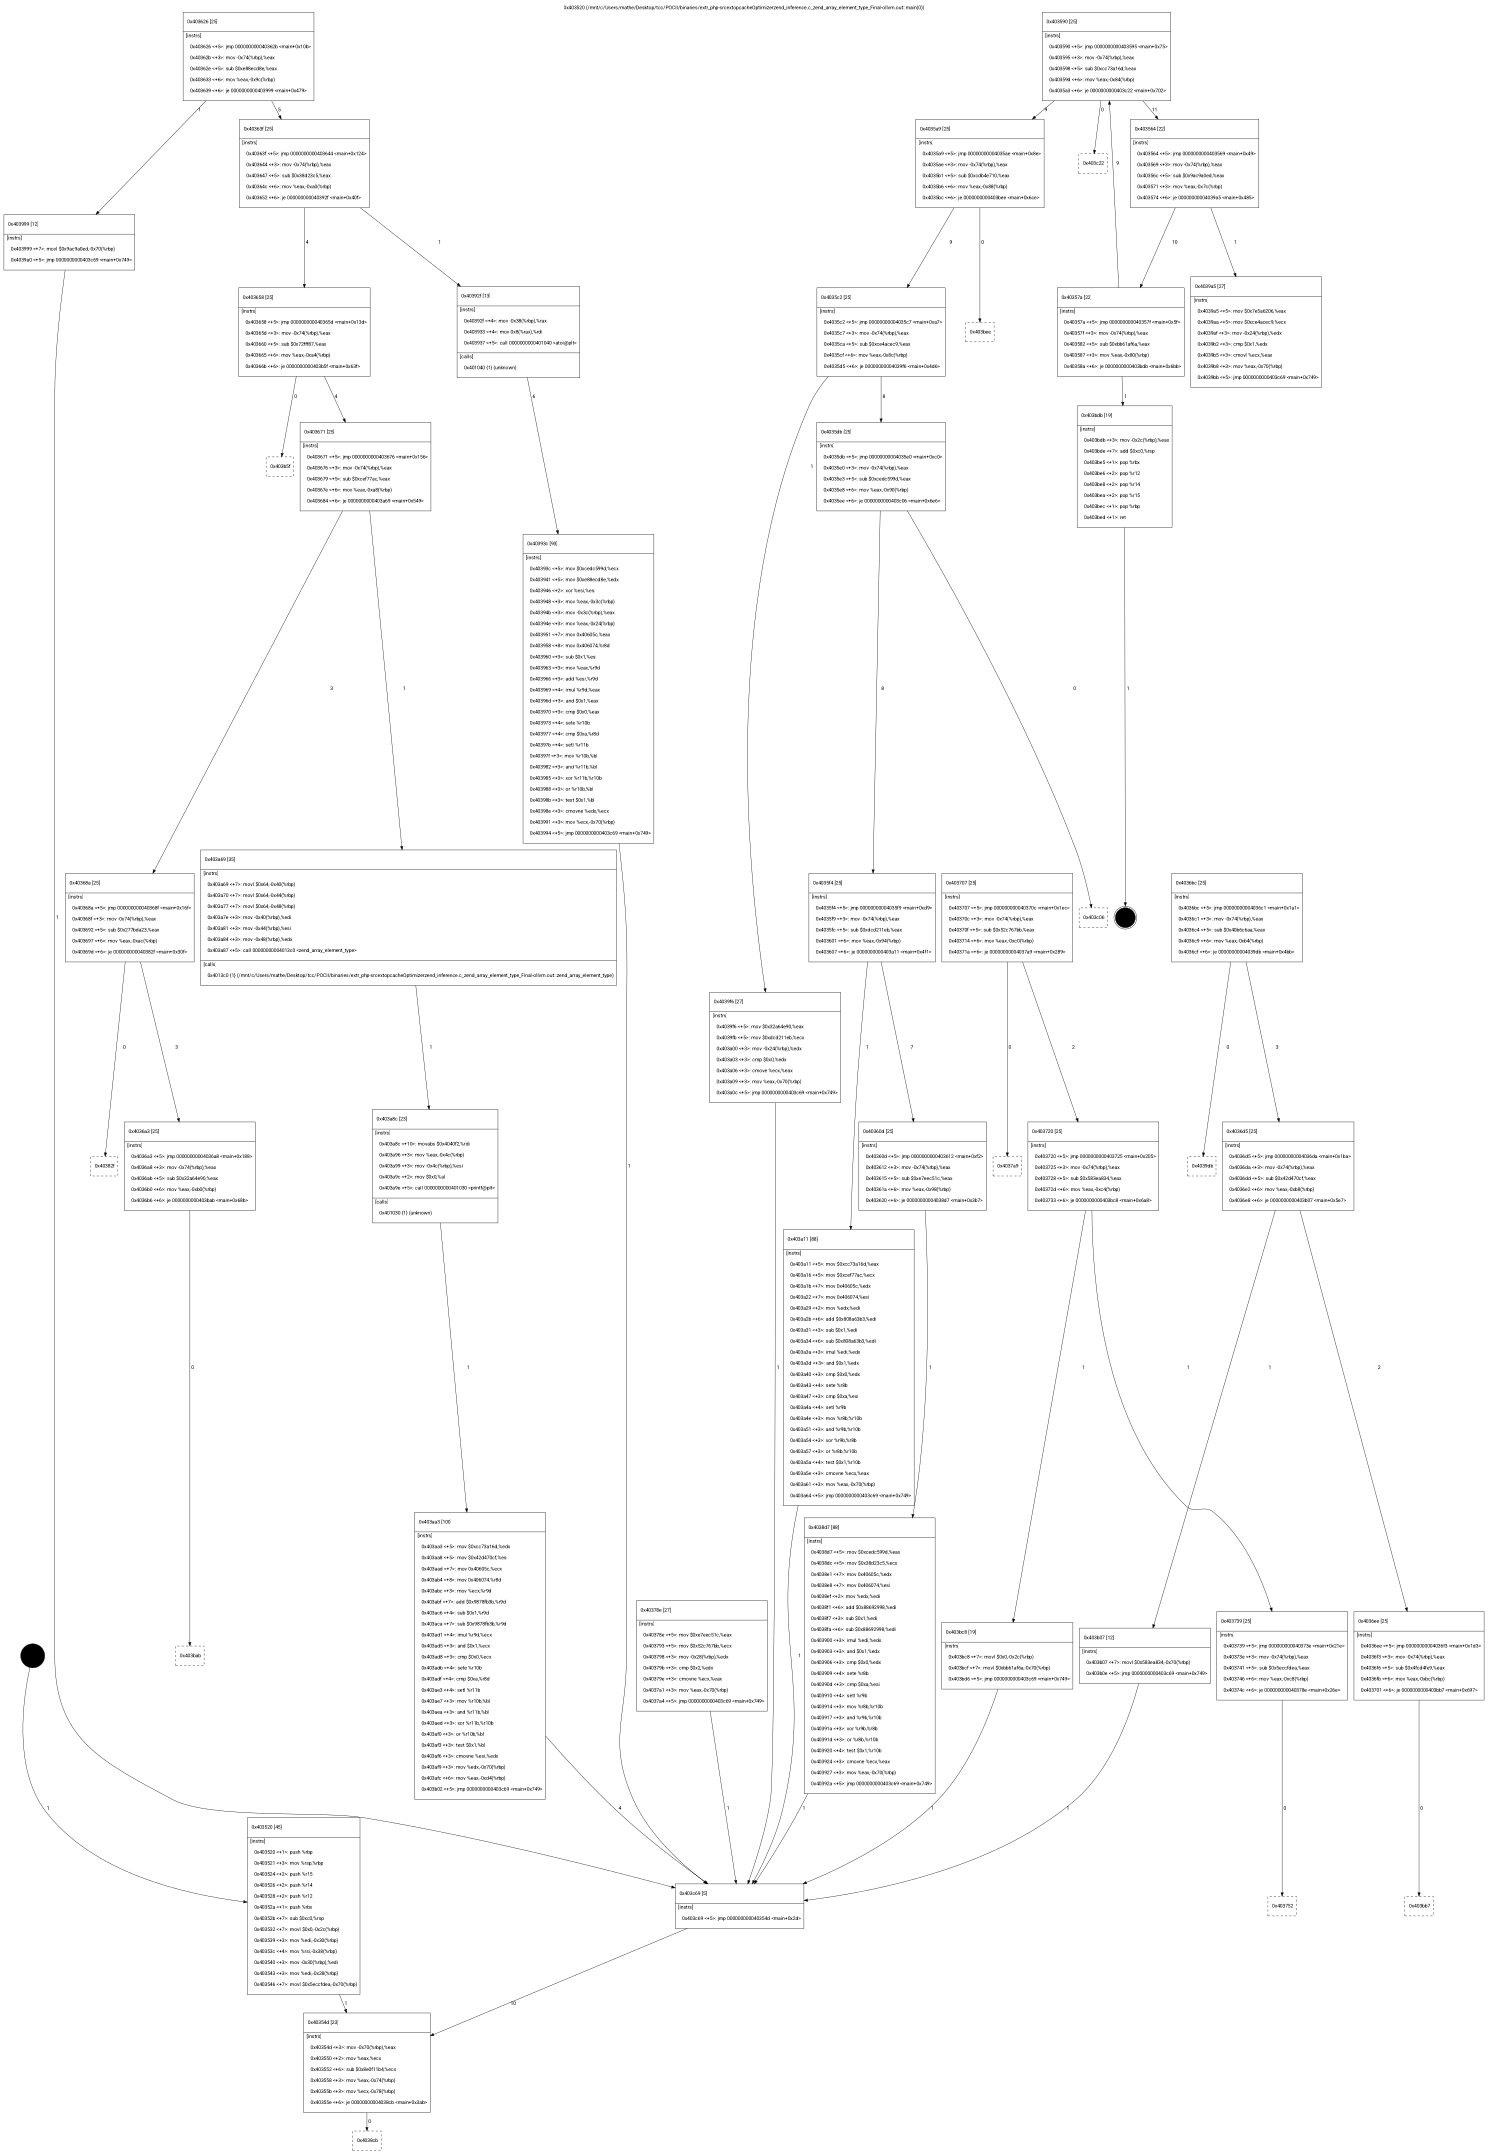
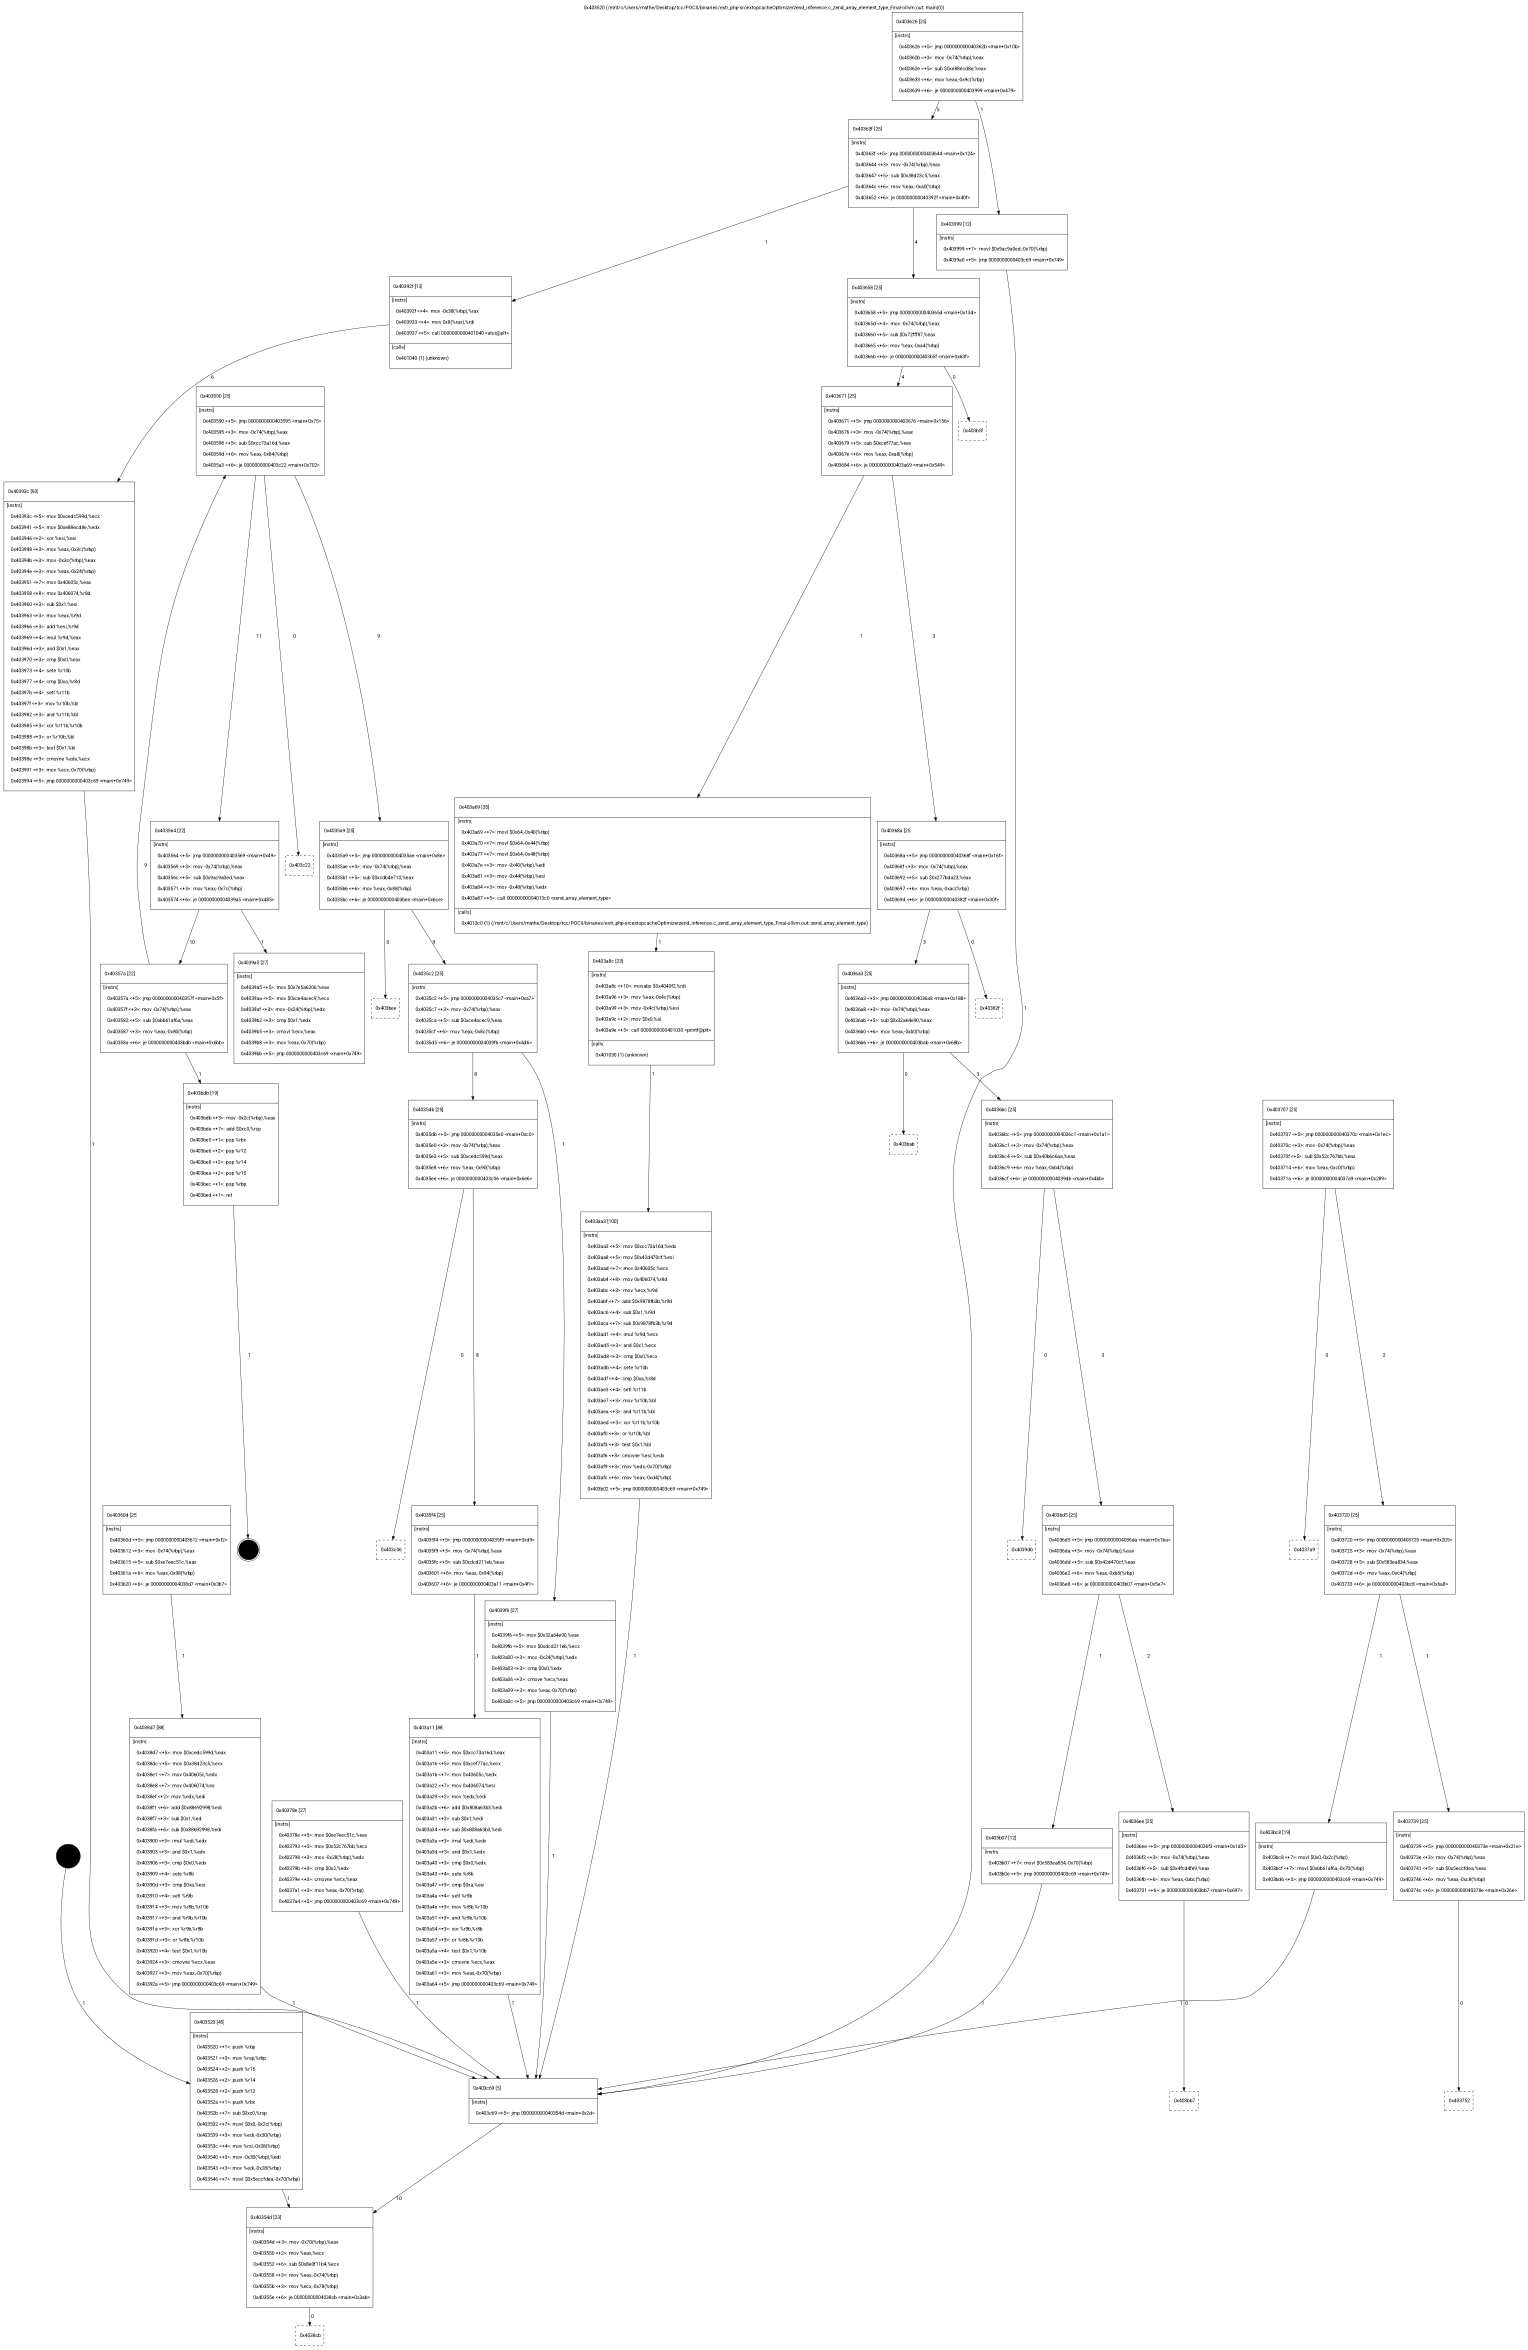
(897, 1040) -> none
none -> (974, 1075)
(619, 1809) -> (634, 1656)
